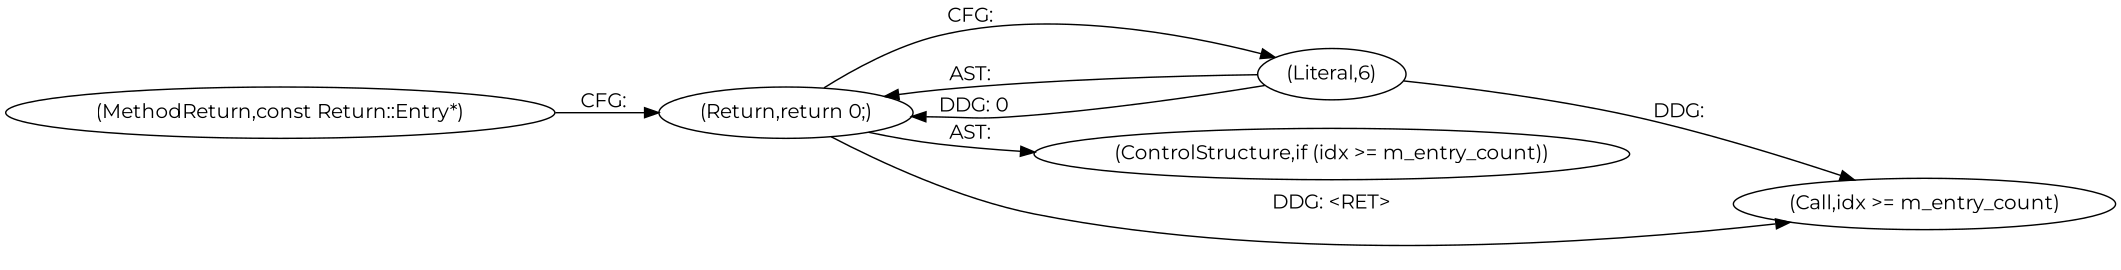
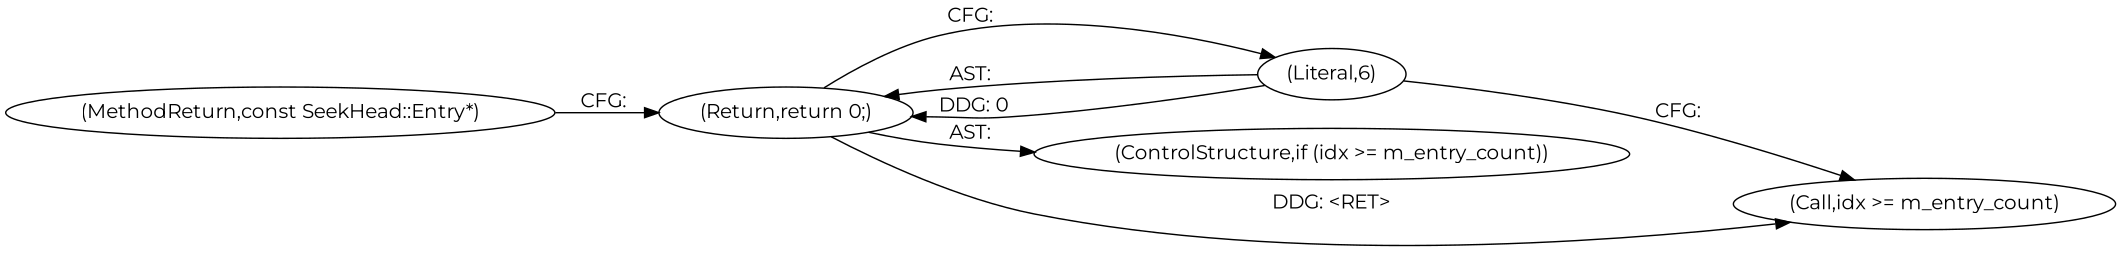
(1681, 112) -> (1681, 112)
(280, 113) -> (280, 113)
